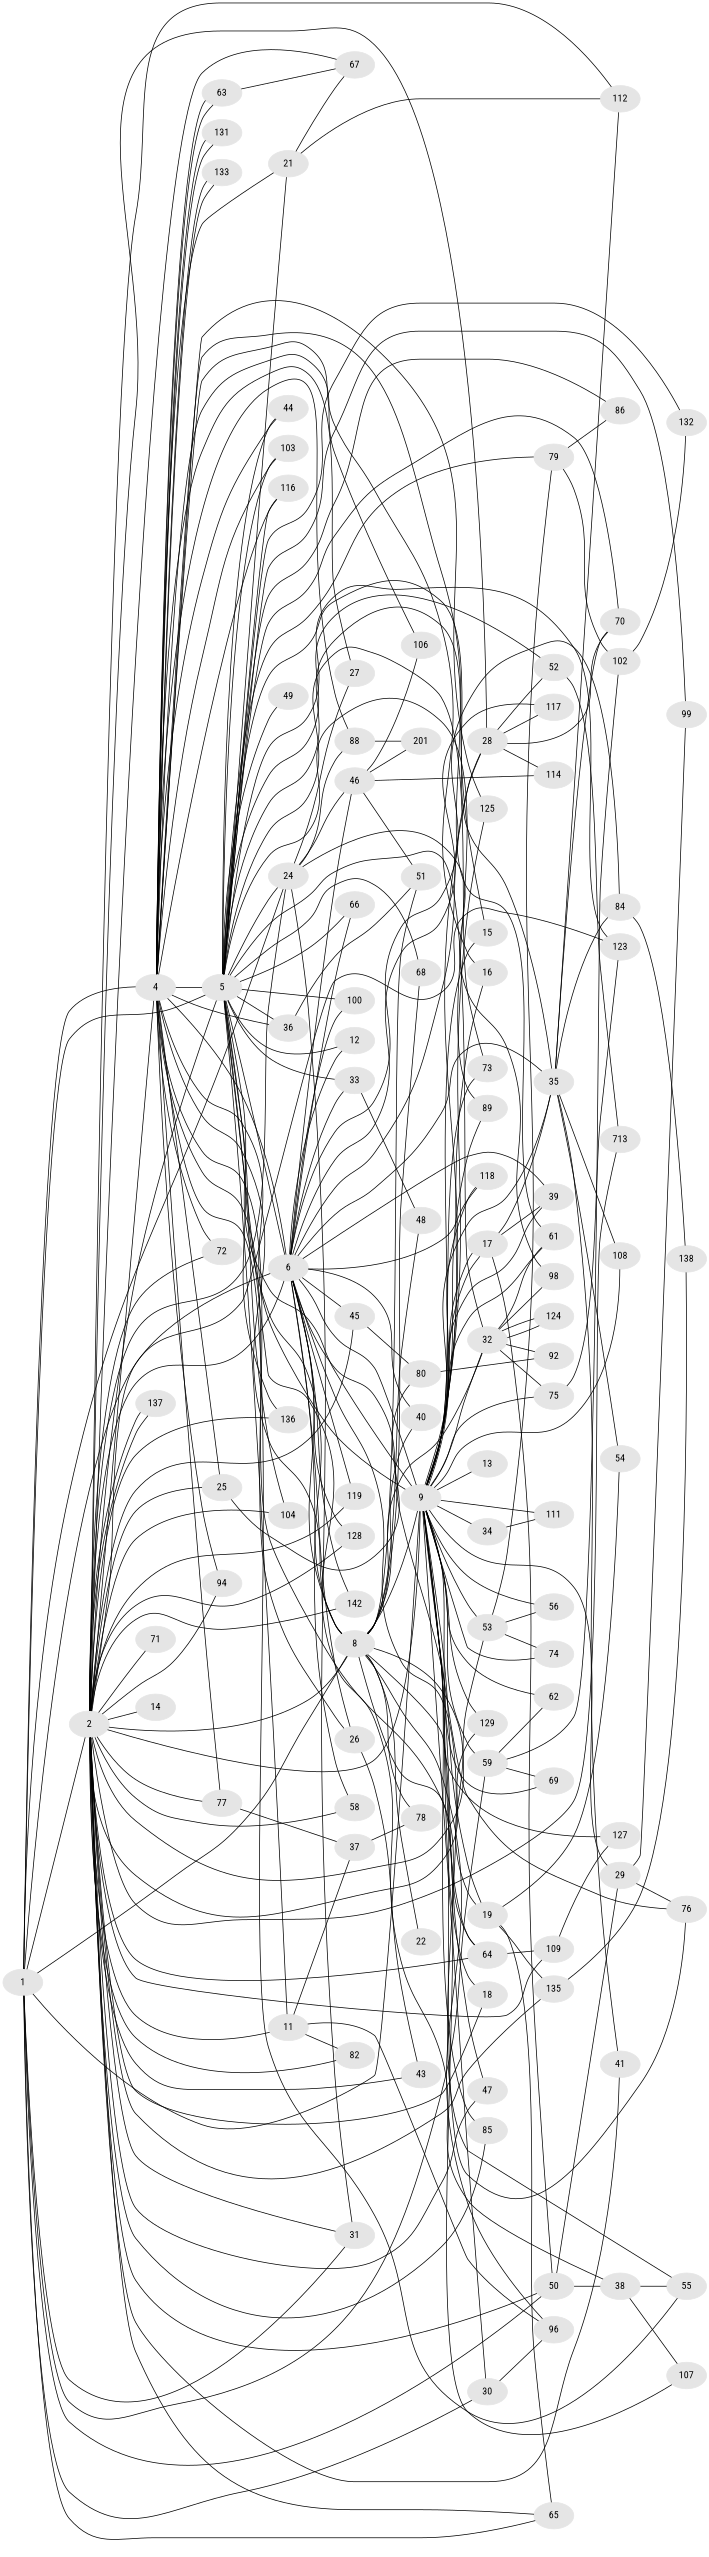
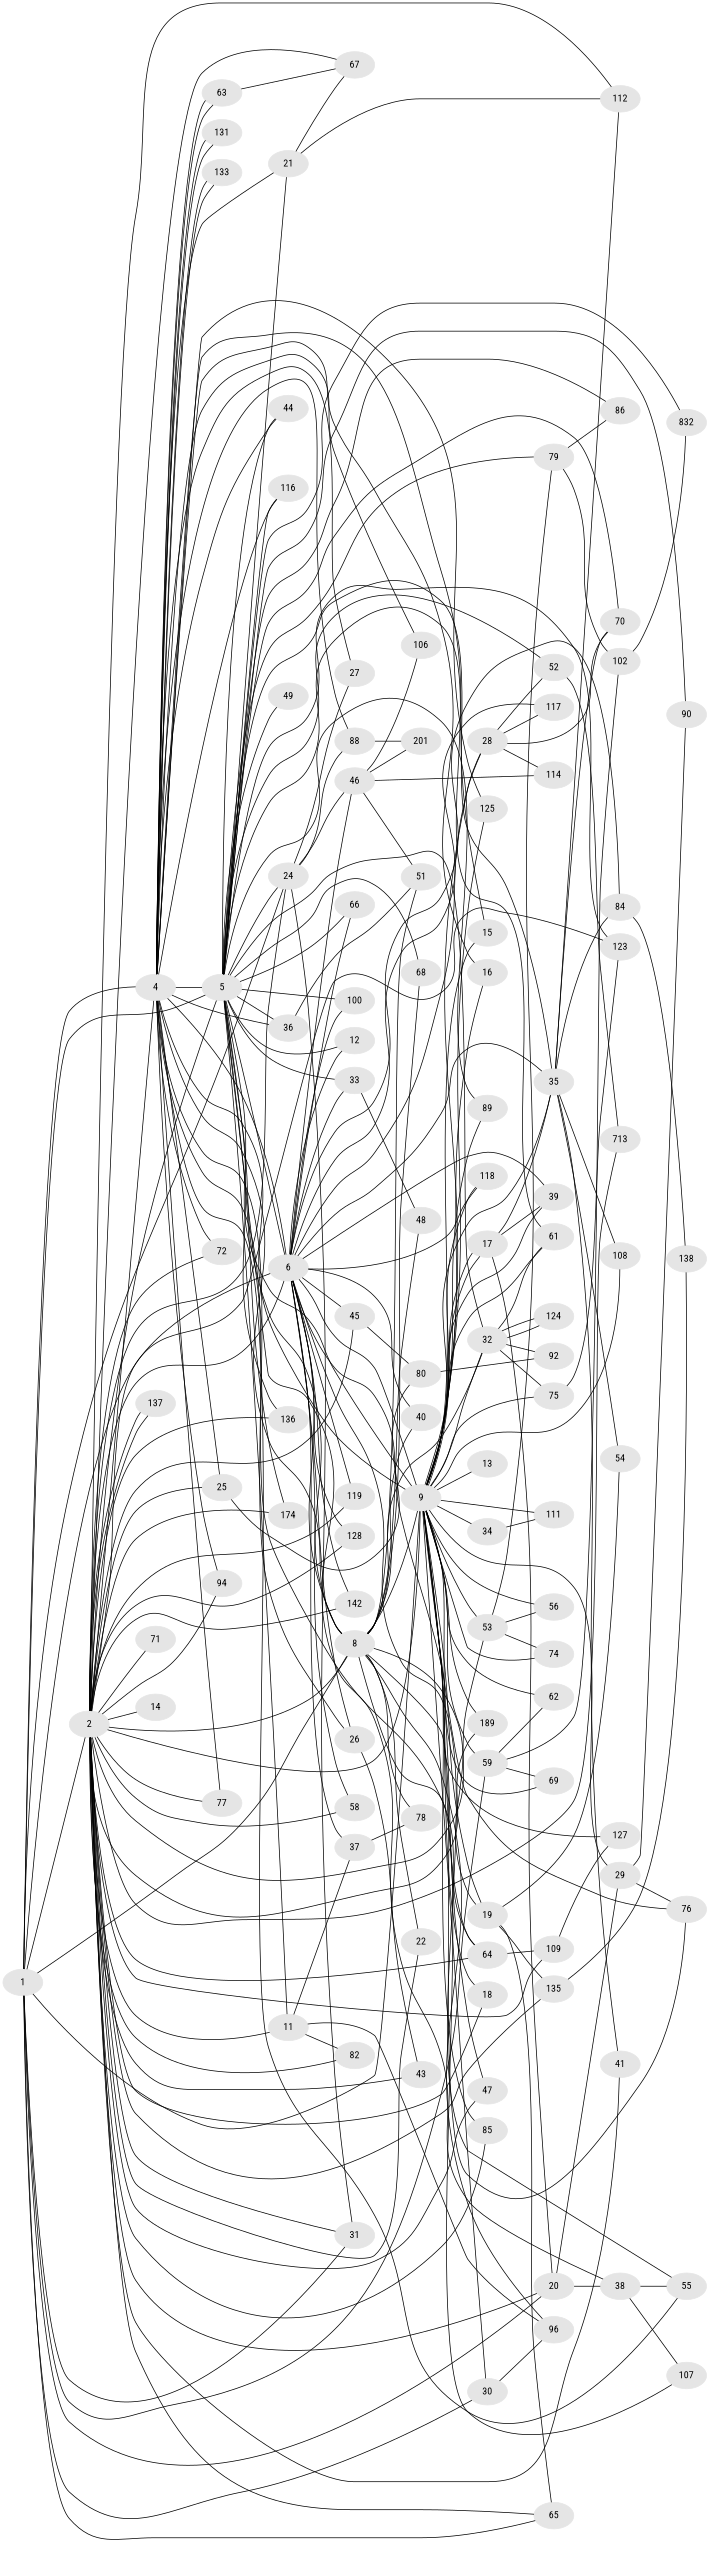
(136, 411) -> (184, 2209)
(687, 423) -> (687, 423)
(288, 448) -> none
(687, 715) -> (687, 715)
(487, 1069) -> none
(554, 1277) -> none
(288, 1516) -> (288, 1516)
(487, 1724) -> (487, 1724)
(293, 1827) -> (311, 1645)
(554, 2286) -> (554, 2286)
